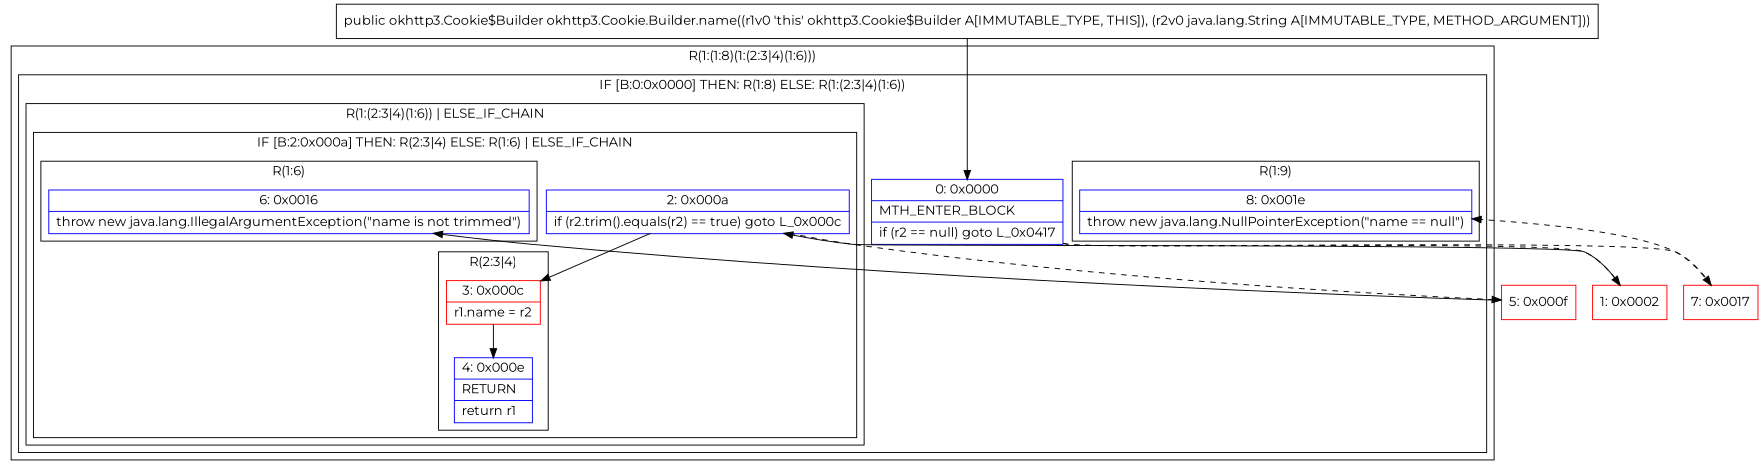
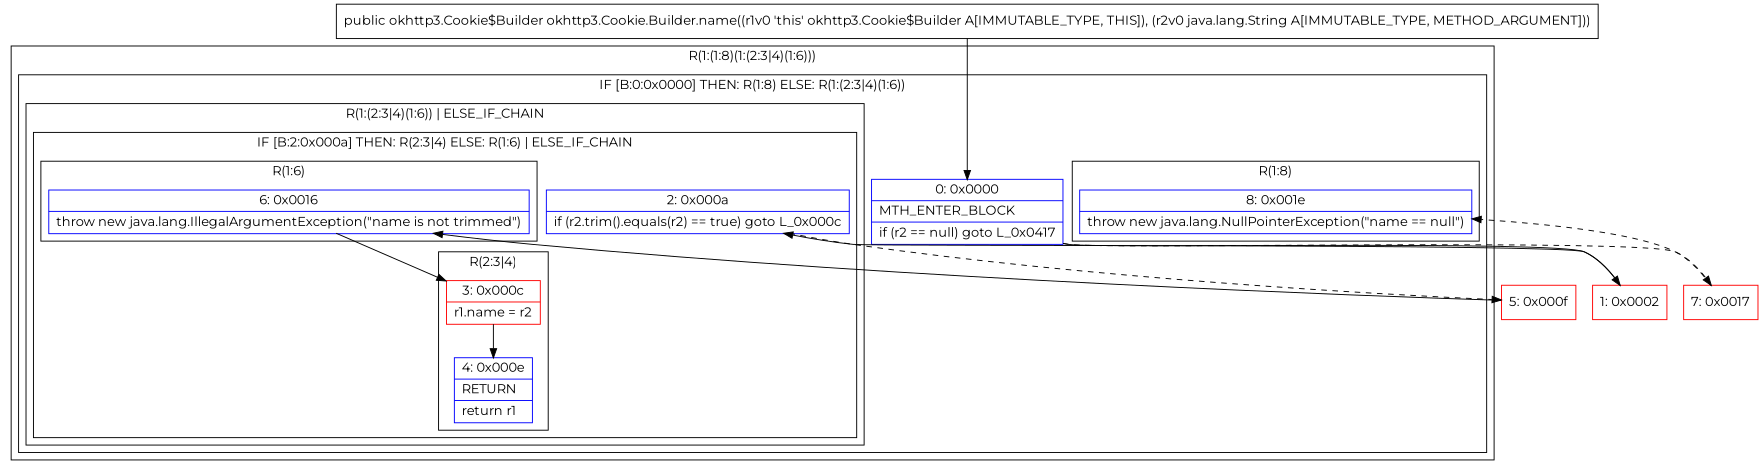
(1276, 172) -> (1276, 172)
(1344, 245) -> (1344, 245)
(597, 256) -> (387, 255)
